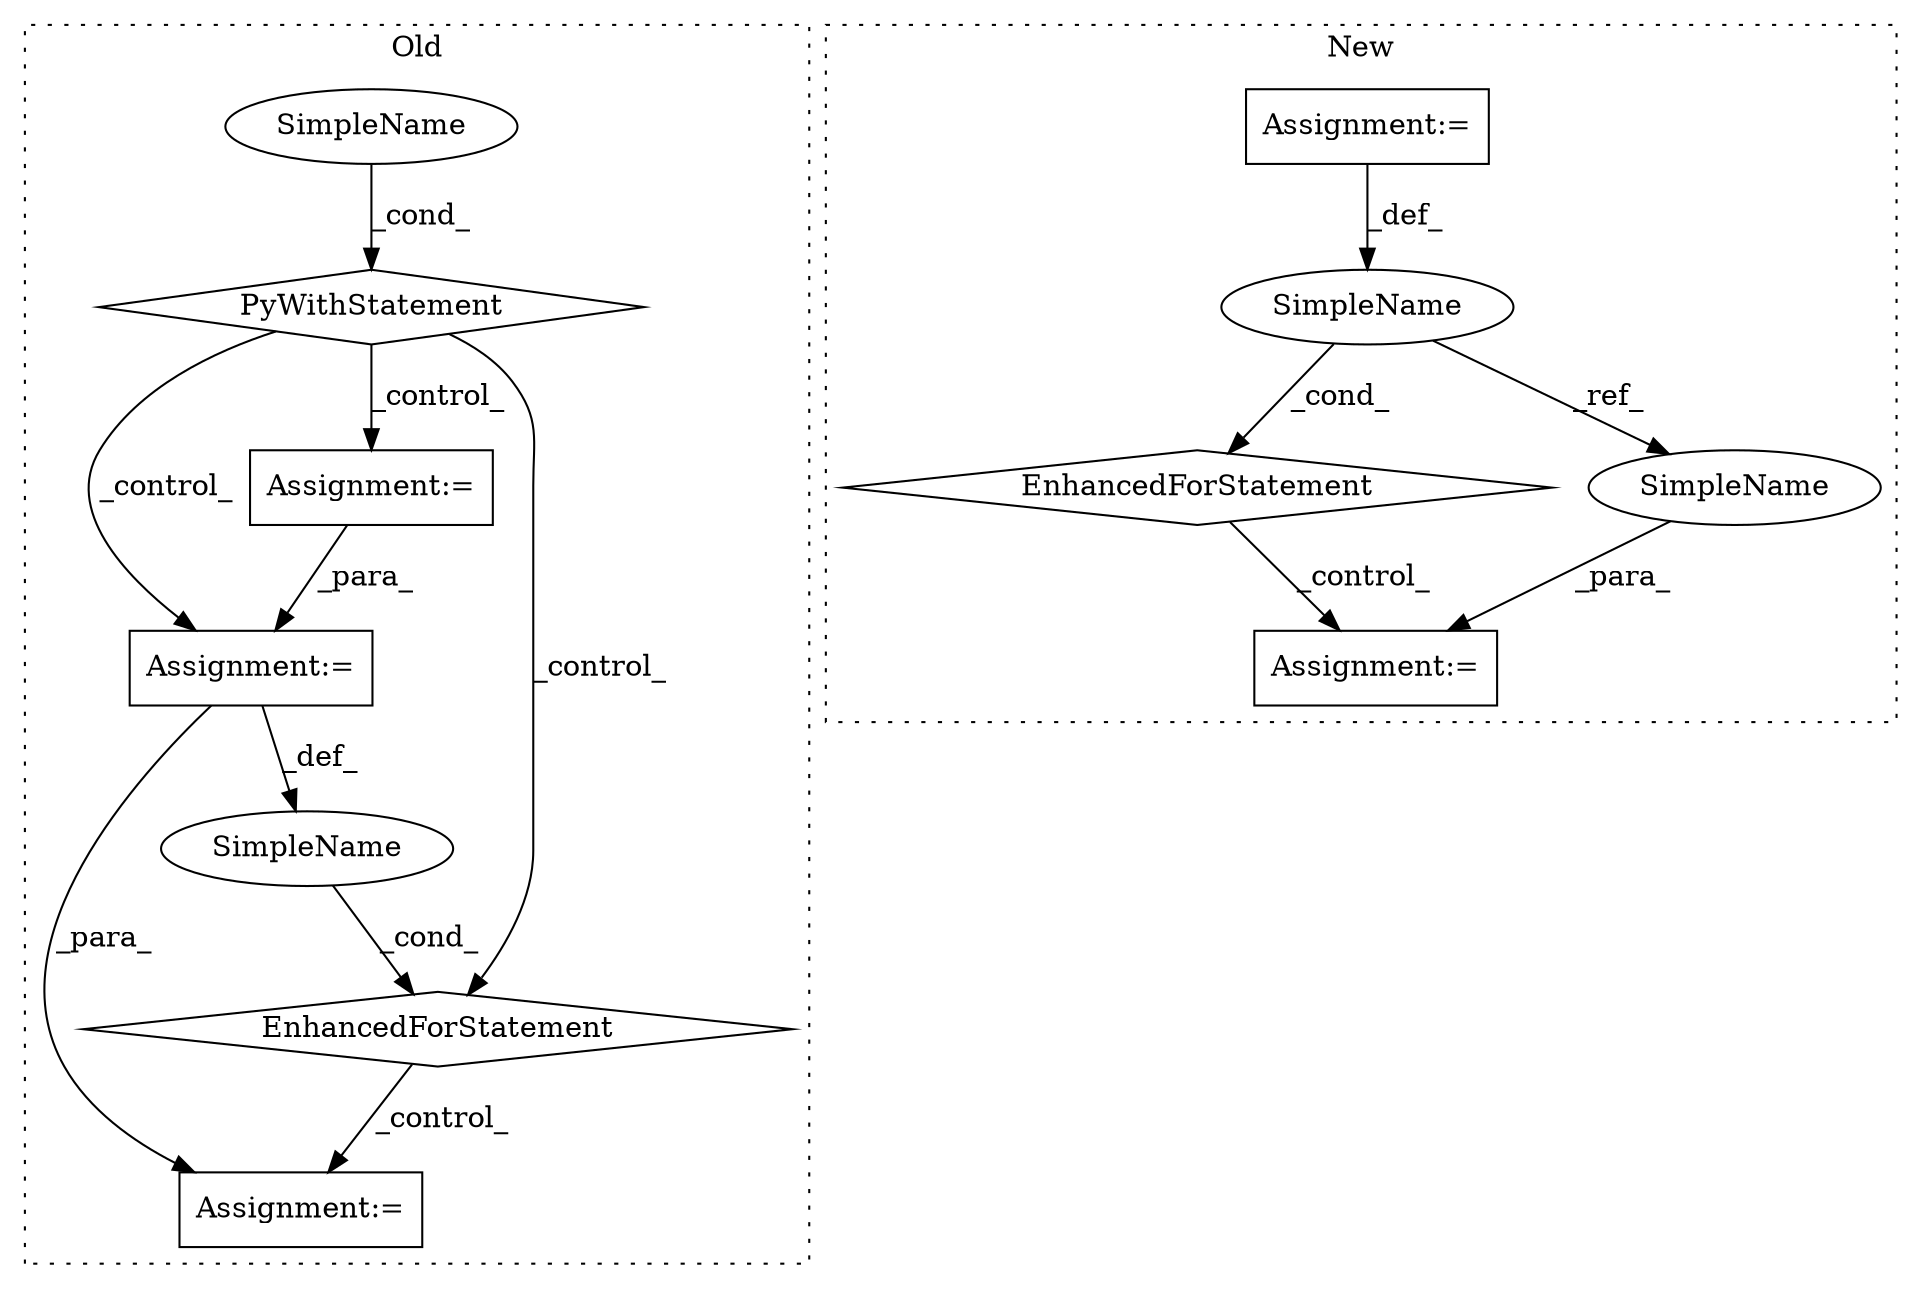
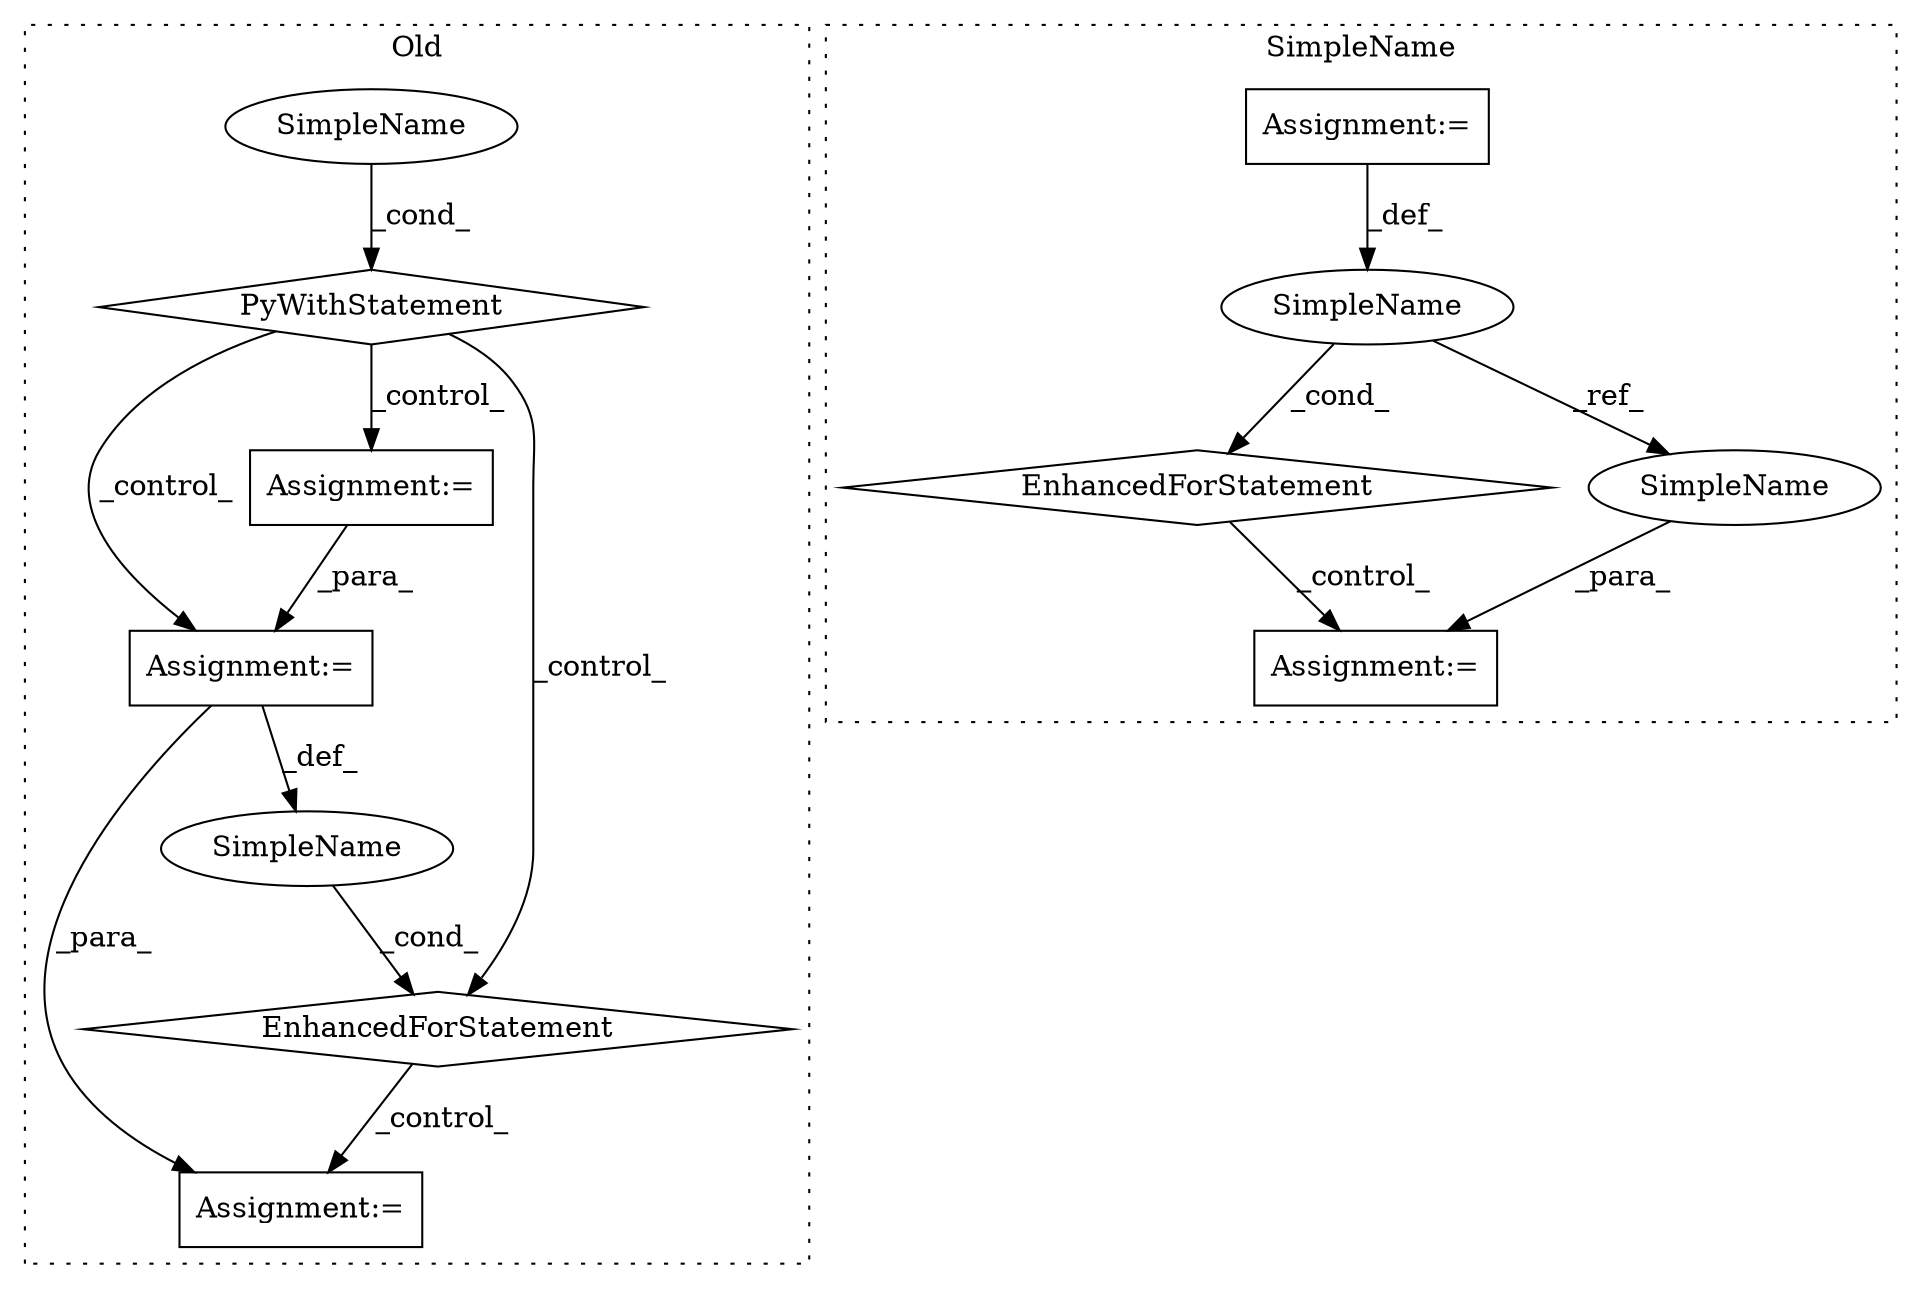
(1361, 49) -> (1361, 49)
